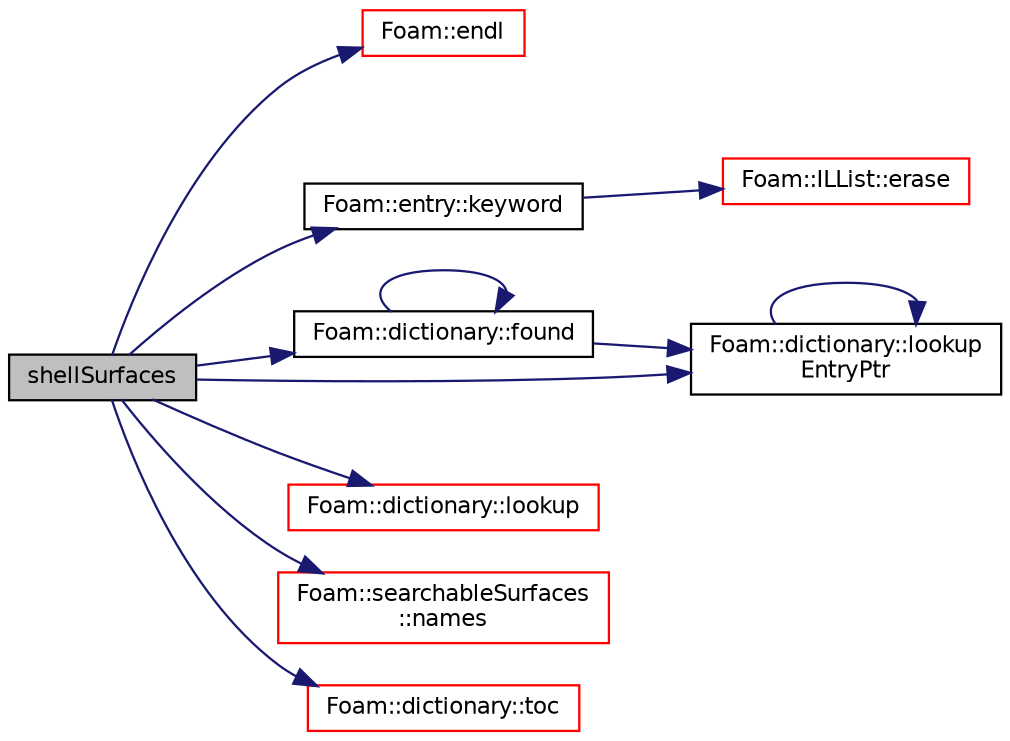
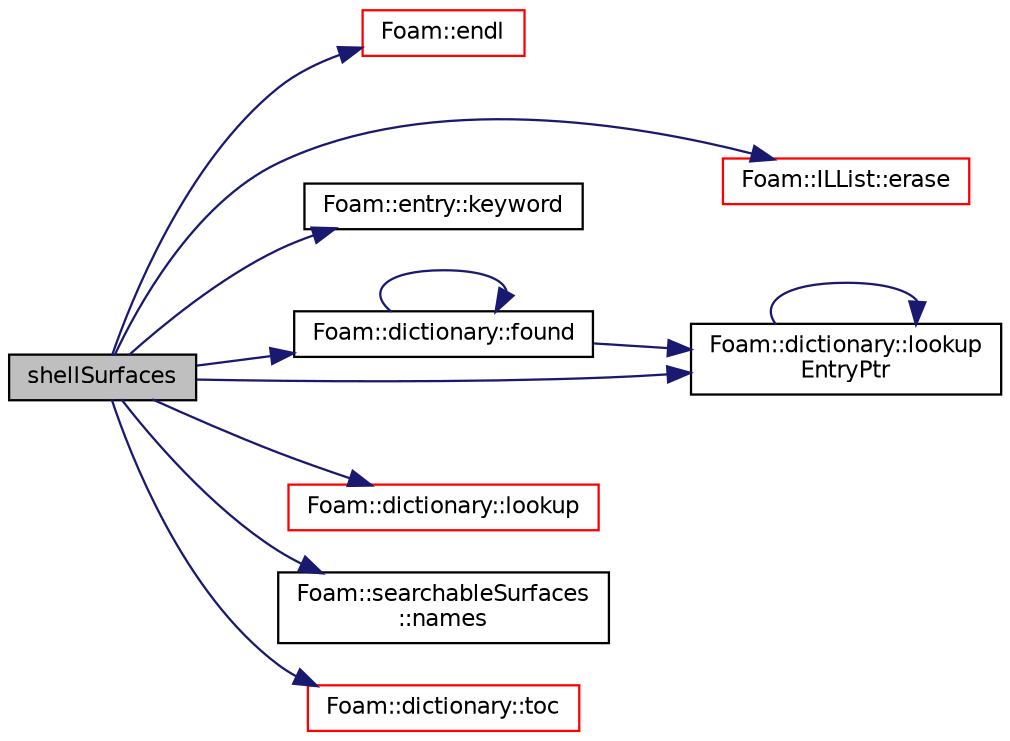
(641, 194) -> (386, 130)
(444, 608) -> (444, 608)
